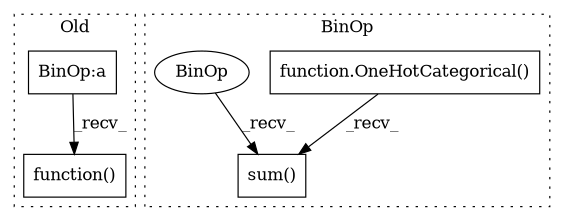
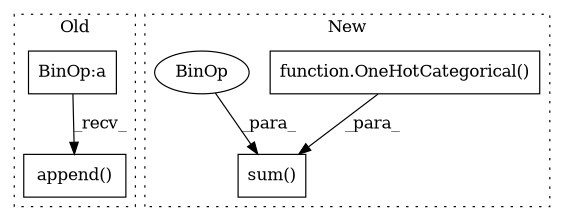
(347, 28) -> (347, 28)
(268, 124) -> (268, 124)
(372, 124) -> (372, 124)
(75, 176) -> (75, 176)
